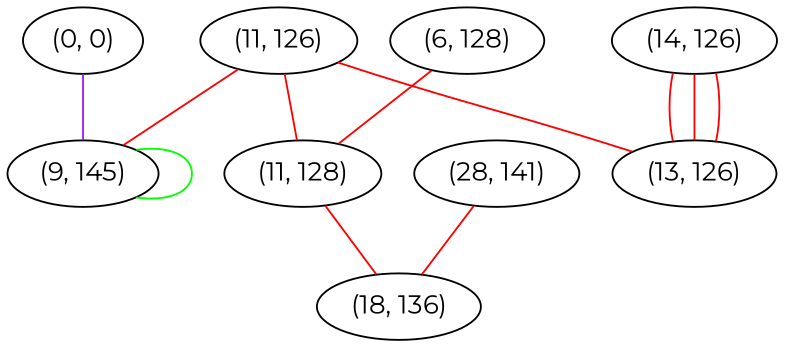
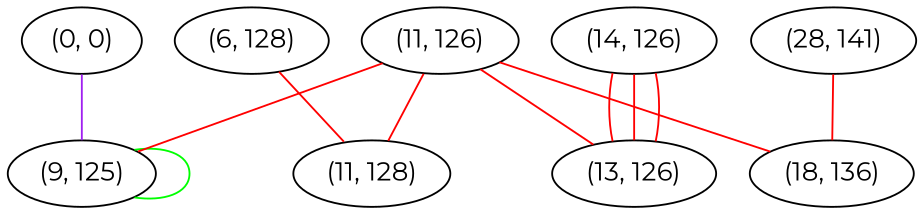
(83, 174) -> (82, 174)
(351, 240) -> (621, 103)
